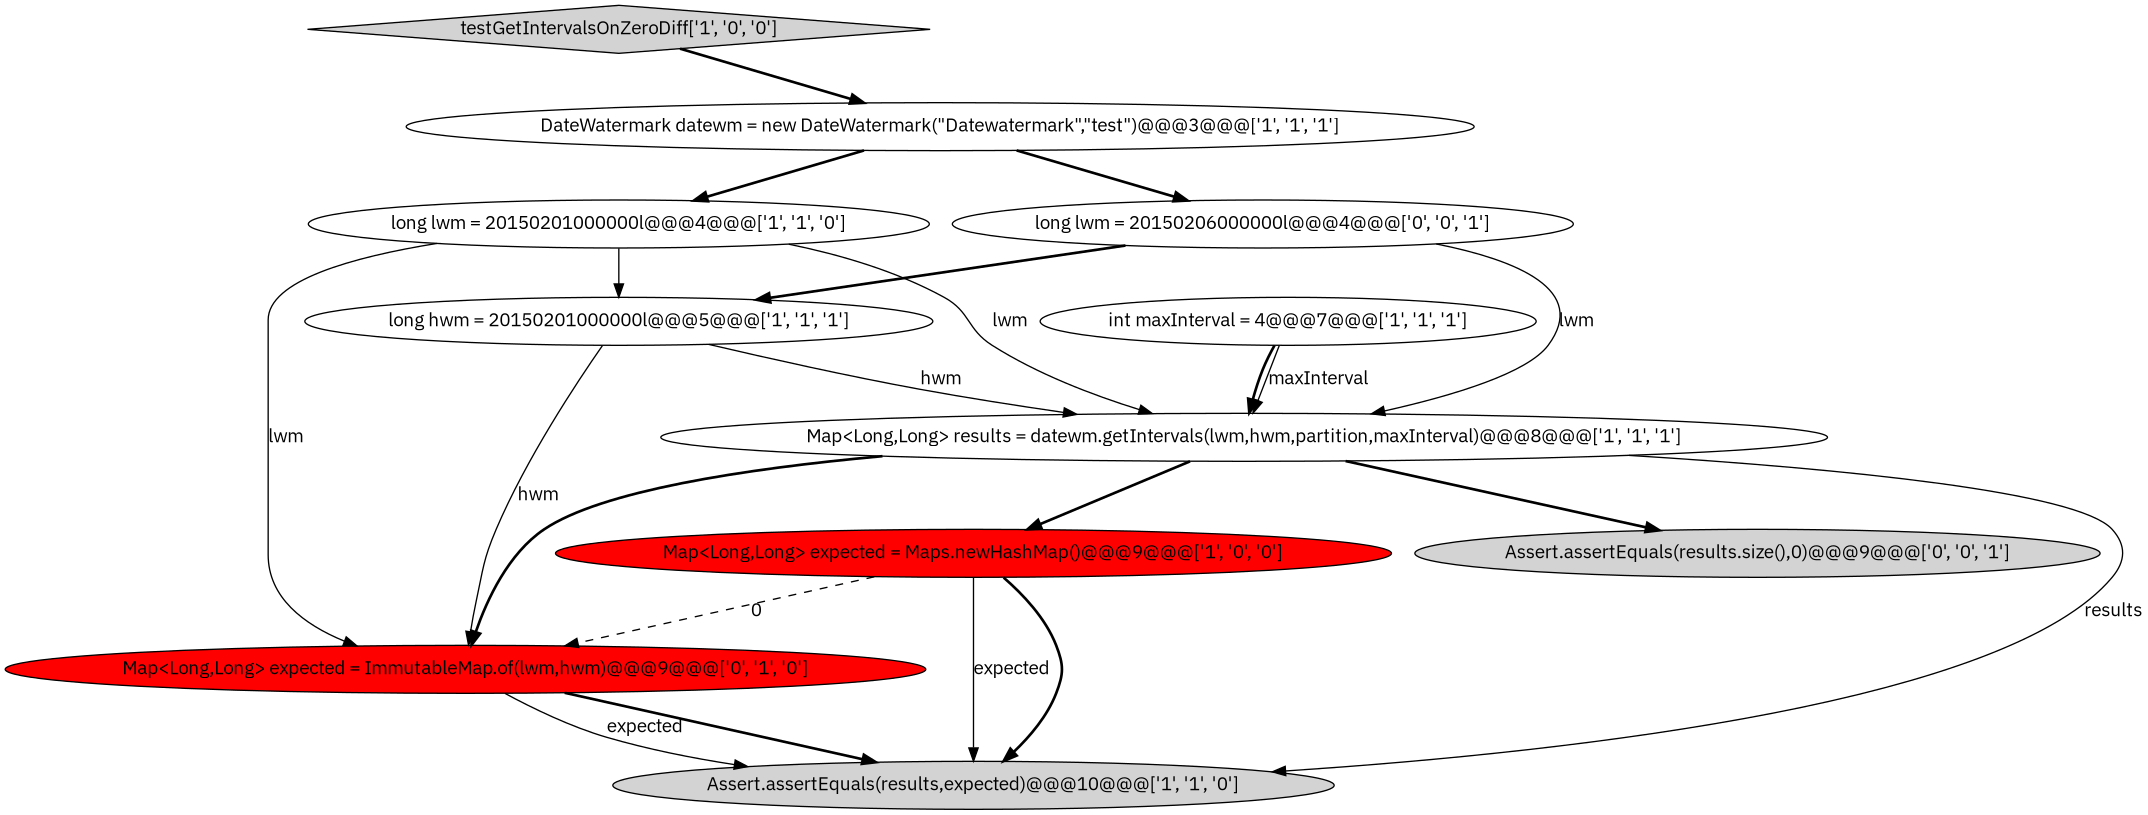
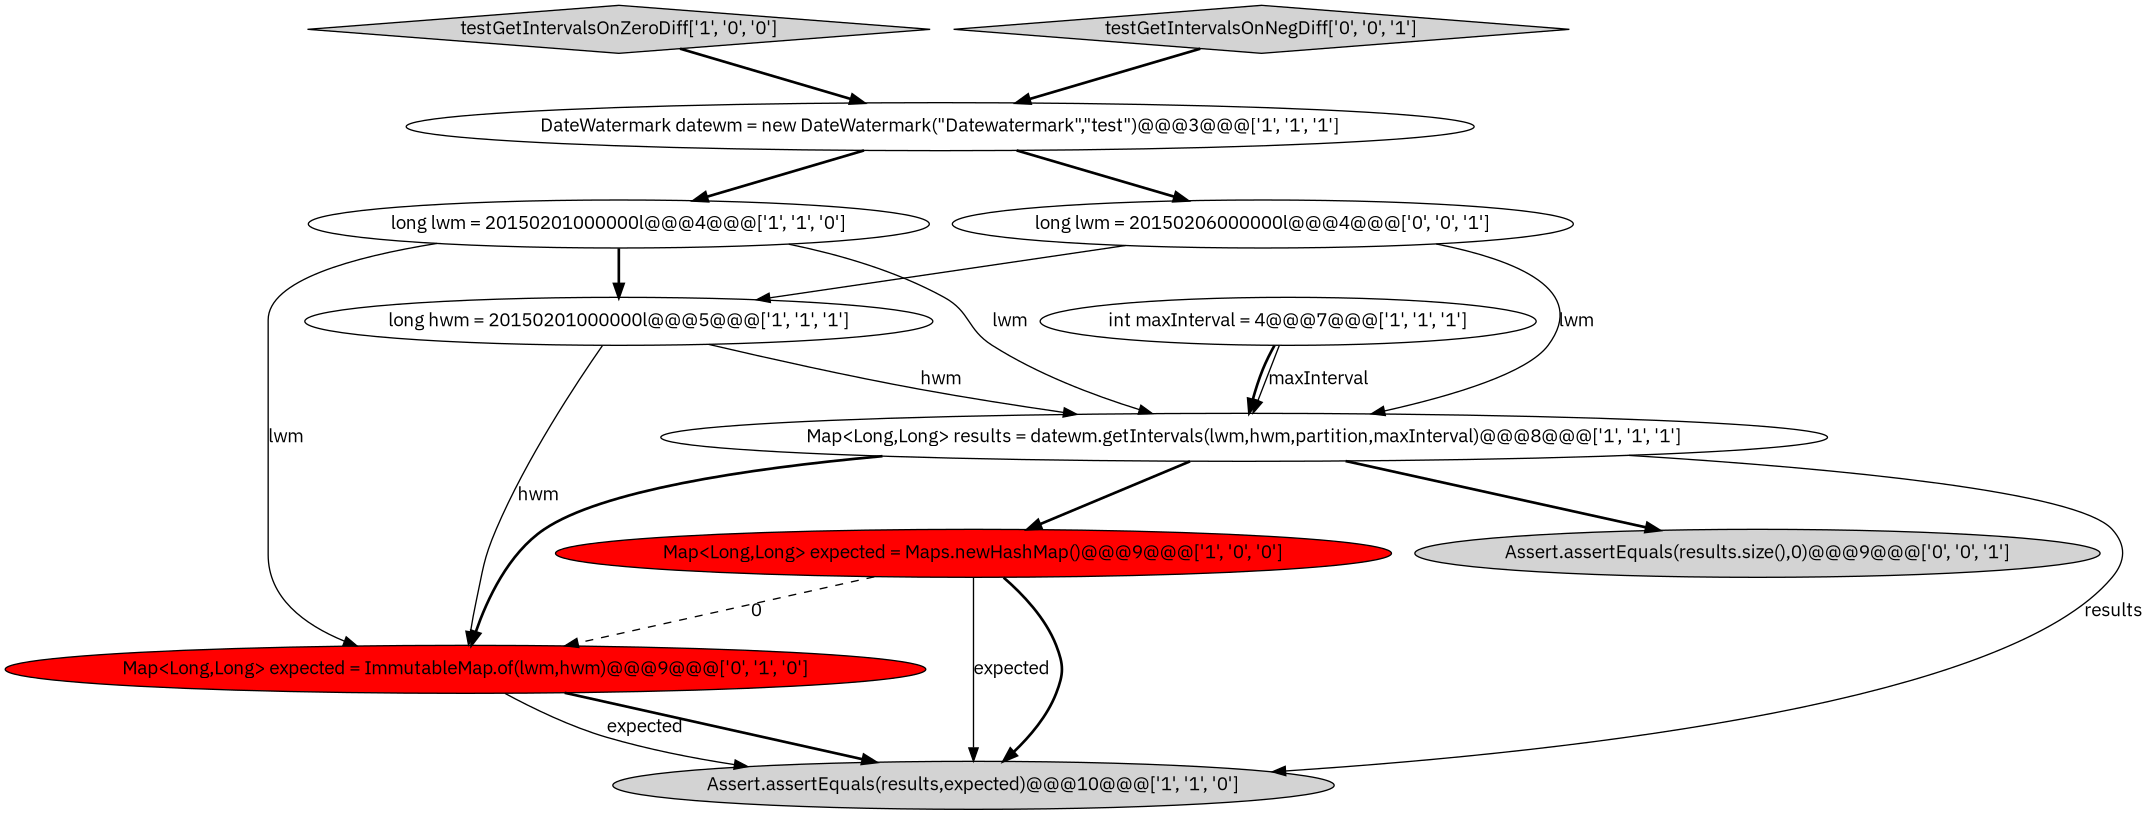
none -> (1261, 29)
(619, 266) -> (619, 266)
(948, 272) -> (948, 272)
